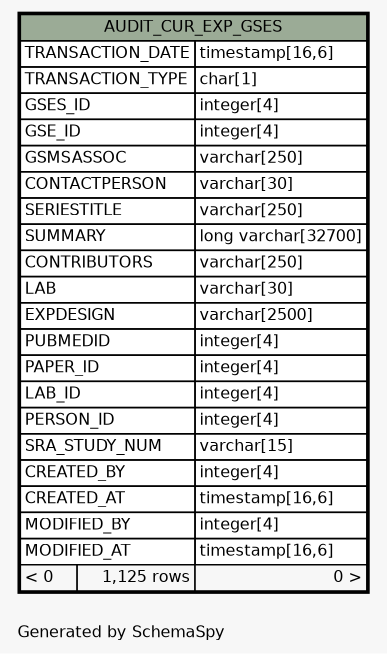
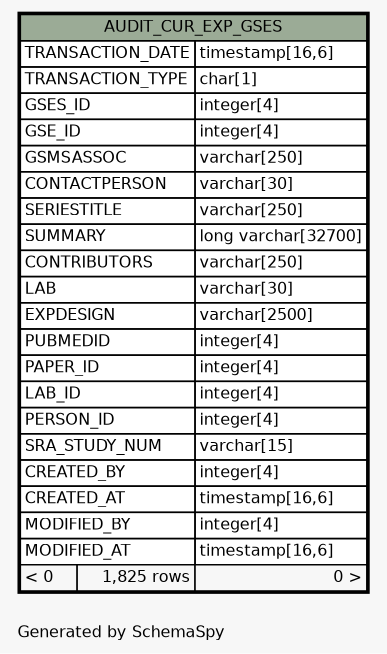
(146, 577) -> (146, 577)
